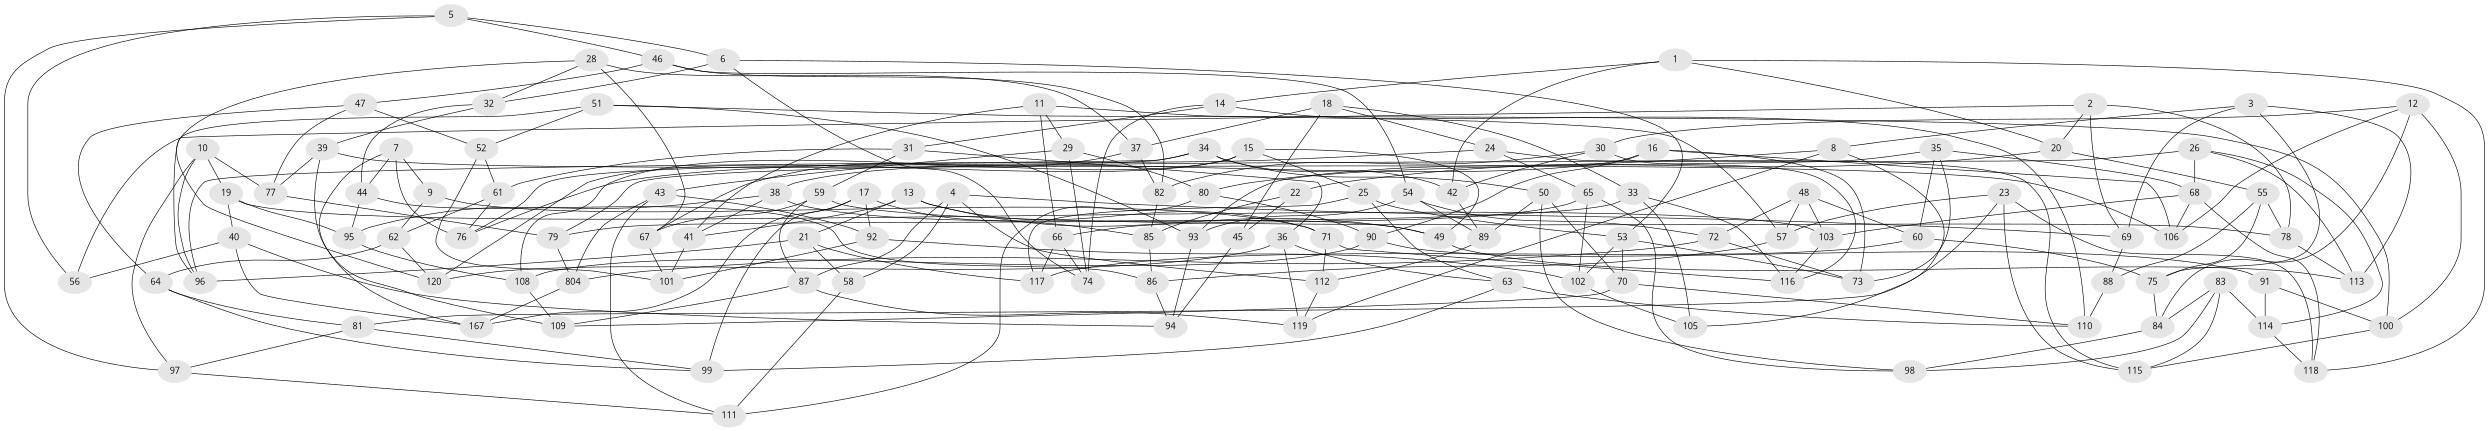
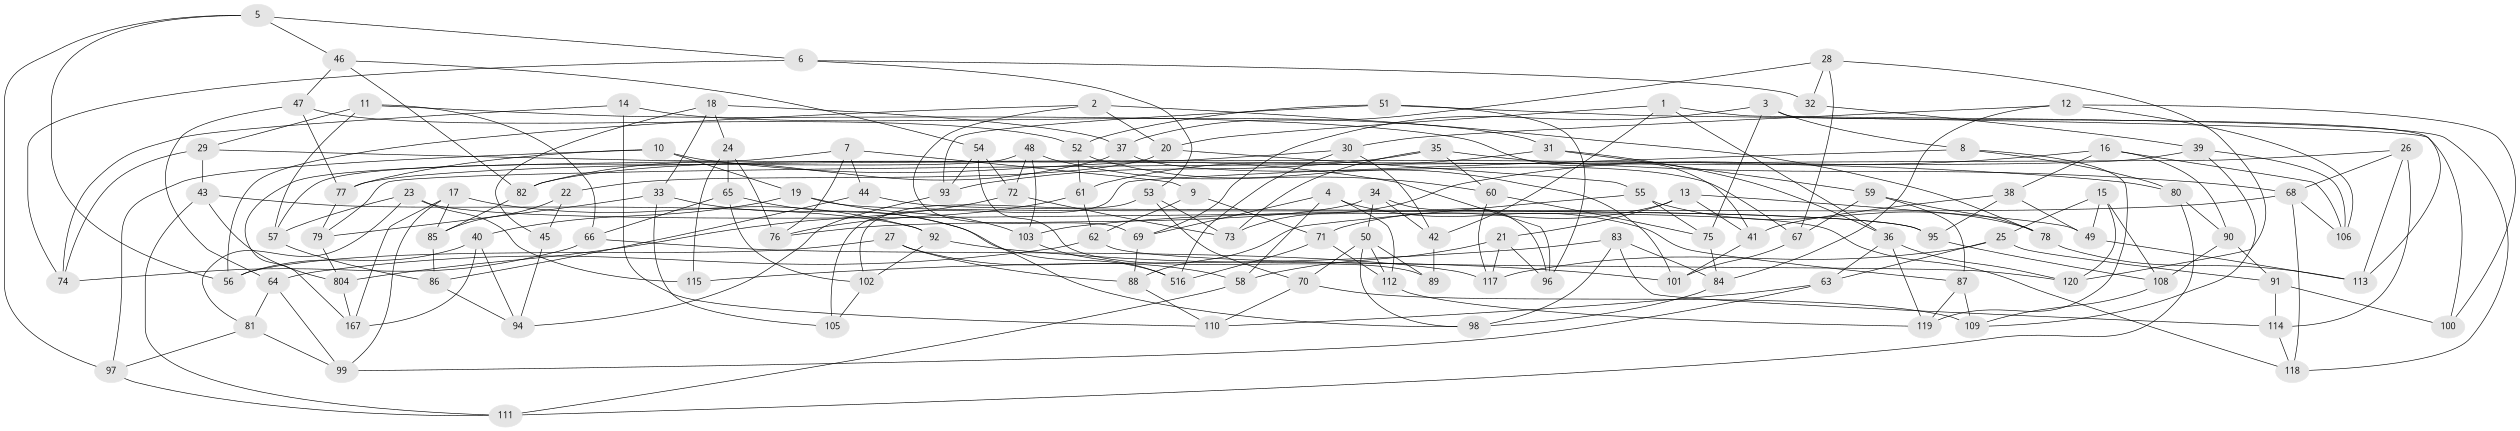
(1447, 79) -> (1806, 189)
(394, 123) -> none
(1479, 221) -> (2093, 260)
none -> (890, 238)
(1375, 272) -> (1378, 260)
(1787, 282) -> (1178, 282)
(2260, 349) -> none
